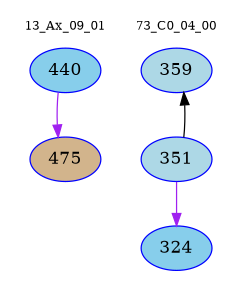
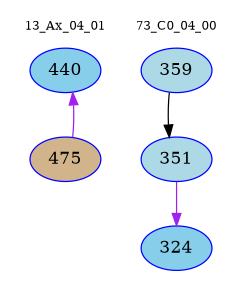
(65, 27) -> (65, 27)
(57, 109) -> (74, 121)
(185, 121) -> (168, 109)
